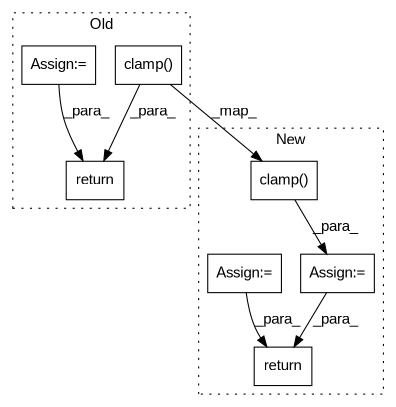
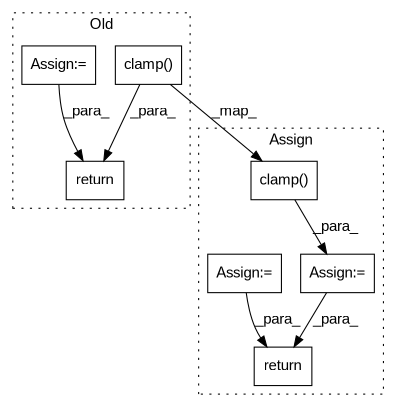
(291, 140) -> (291, 140)
